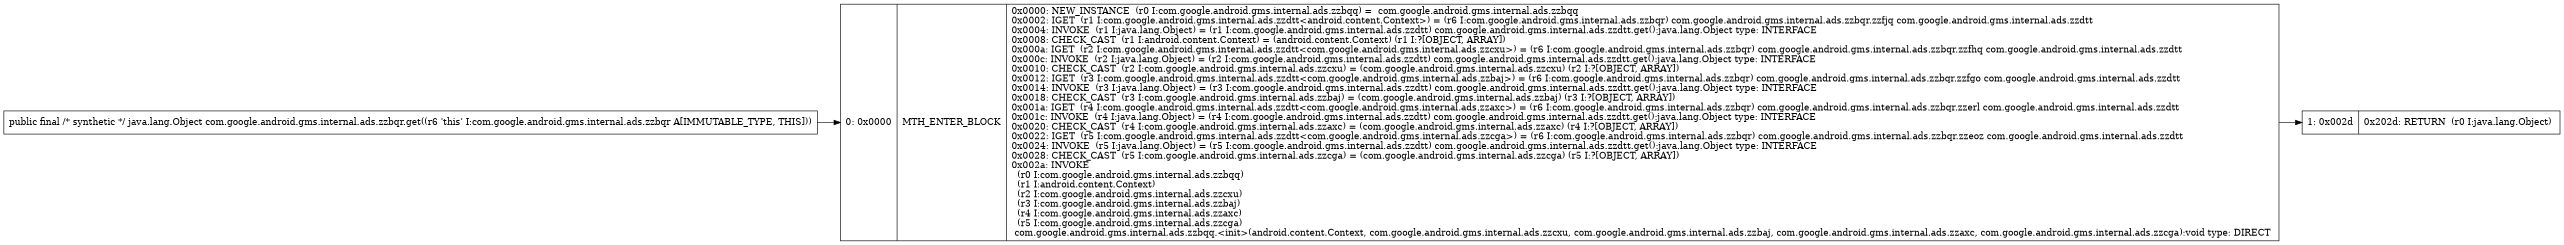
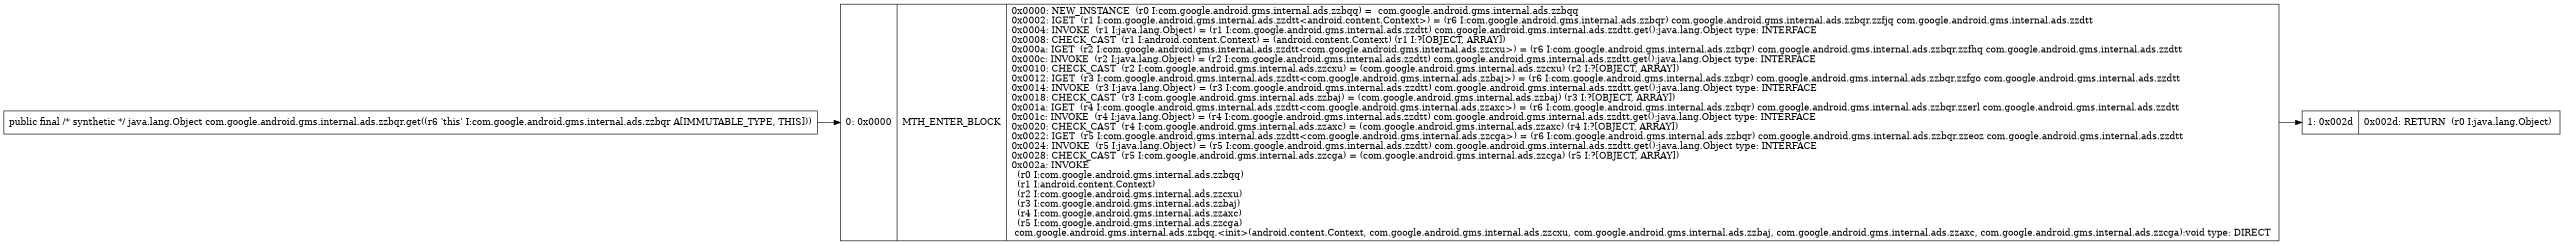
(2459, 122) -> (2459, 122)
